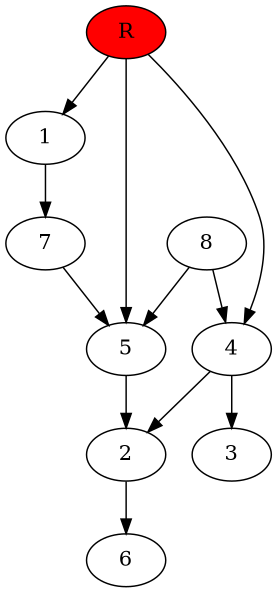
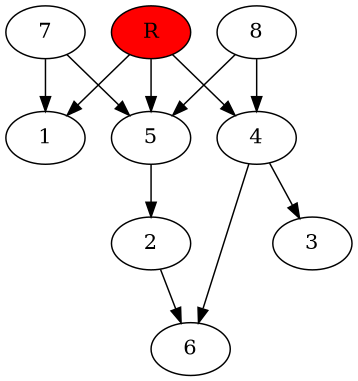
(45, 183) -> (45, 78)
(184, 397) -> (226, 236)
